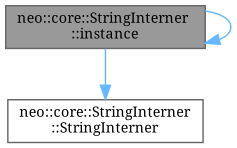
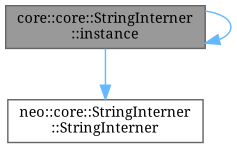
(105, 27) -> (105, 27)
